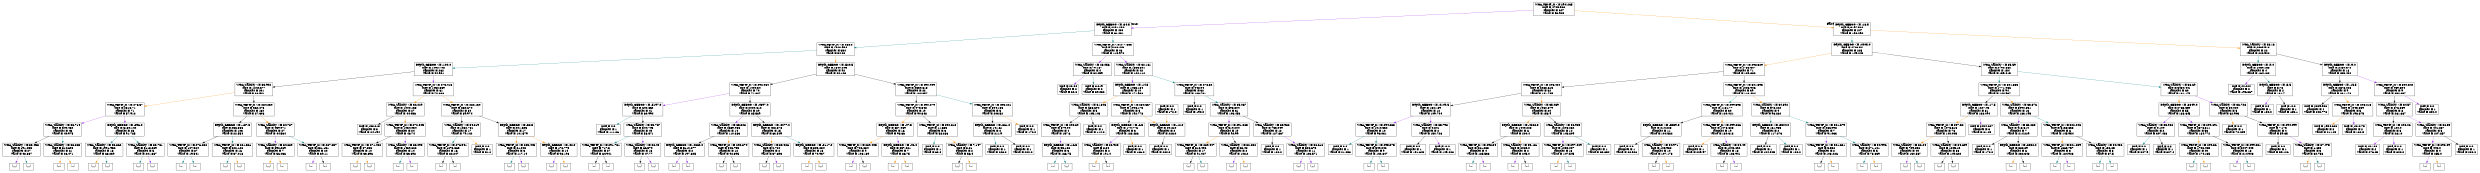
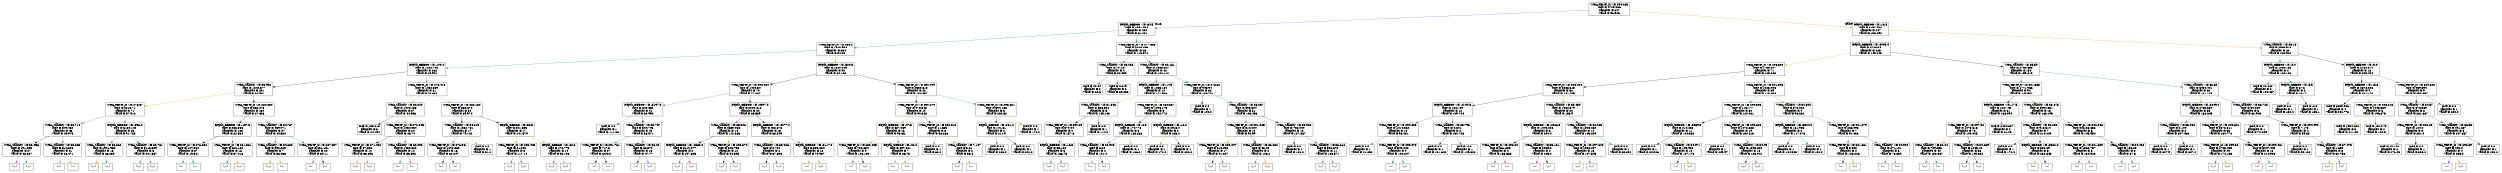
(1167, 118) -> (1163, 140)
(2394, 139) -> (2415, 139)
